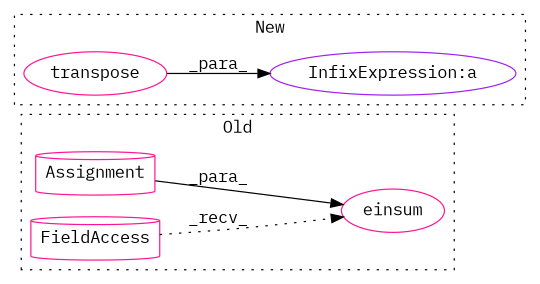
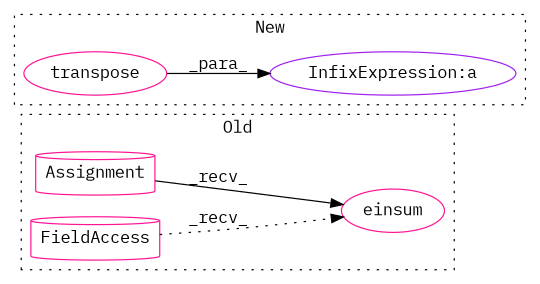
(218, 178) -> (218, 178)
